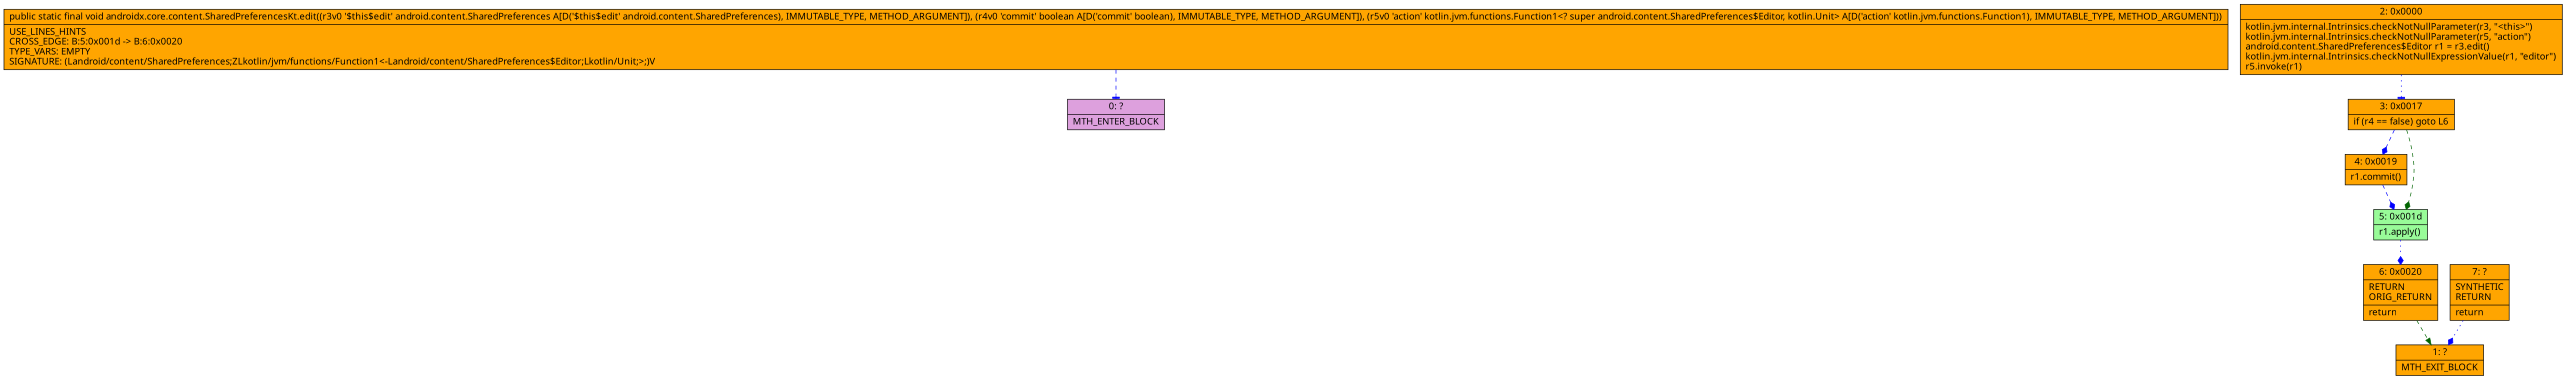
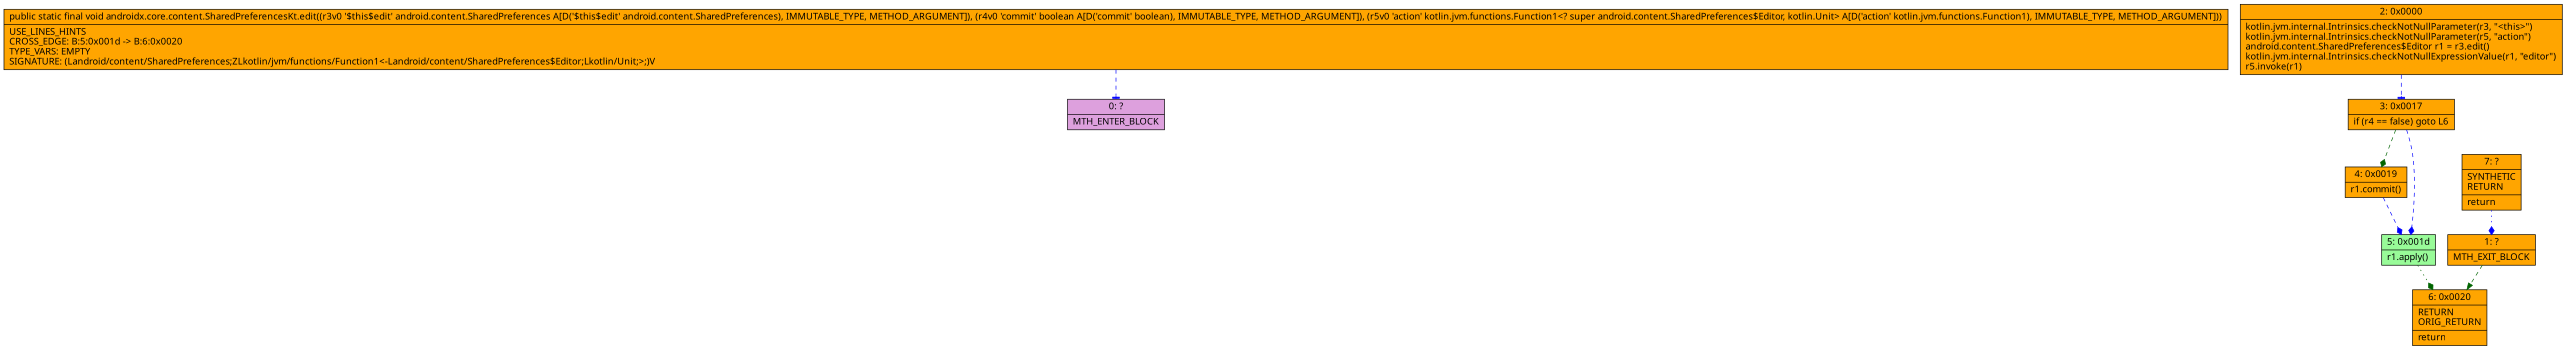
(2401, 85) -> (2401, 85)
(2390, 138) -> (2390, 145)
(2414, 166) -> (2414, 178)
(2401, 248) -> (2423, 274)
(2422, 330) -> (2476, 275)
